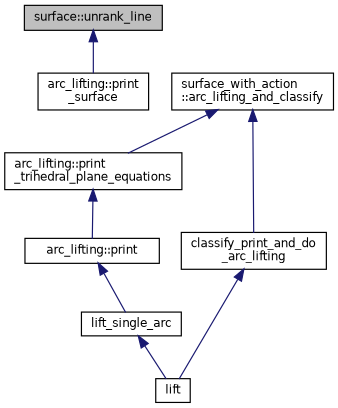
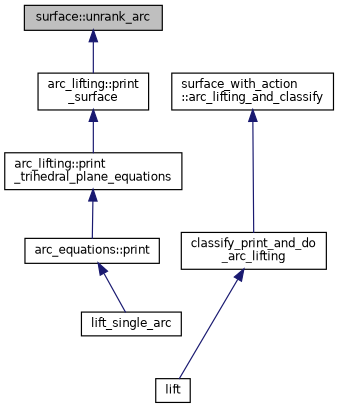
(93, 18) -> (93, 18)
(168, 134) -> (93, 138)
(92, 251) -> (92, 251)
(156, 362) -> none
